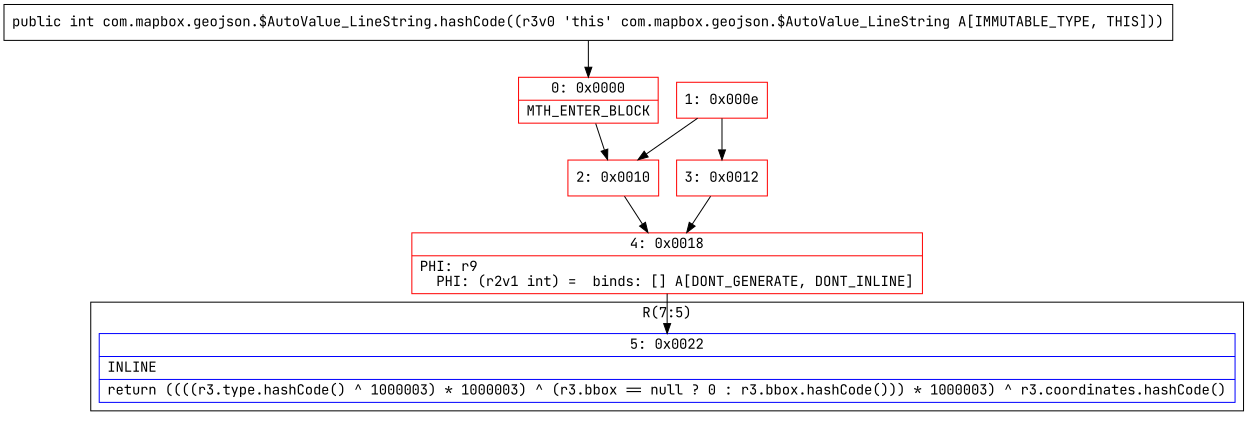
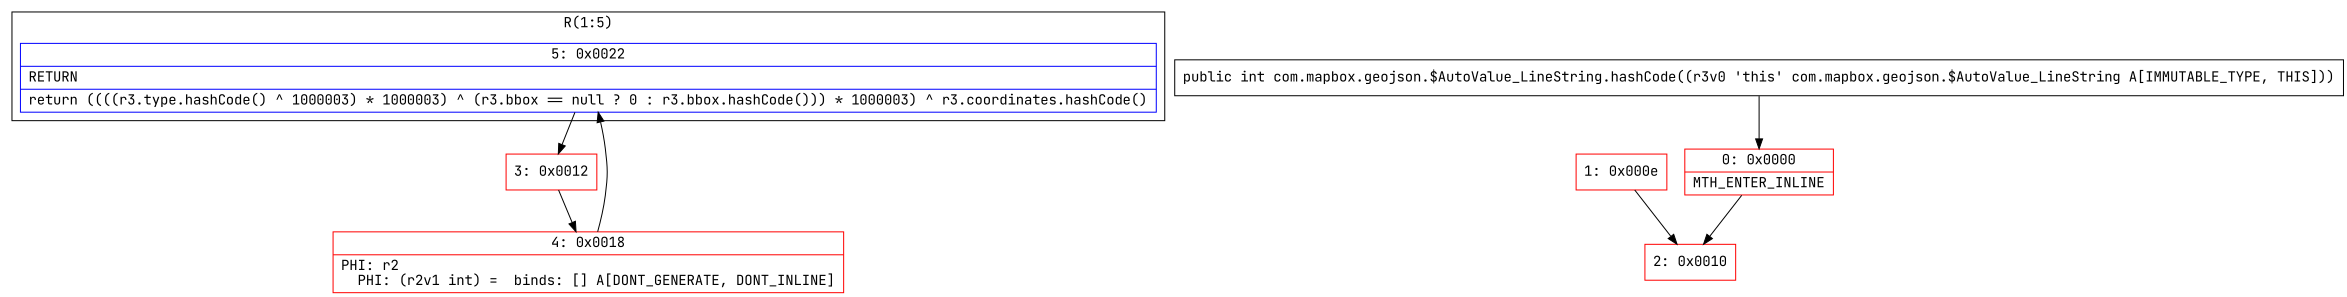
(588, 111) -> (1759, 183)
(722, 134) -> (569, 128)
(633, 210) -> none
(453, 267) -> (374, 266)
(667, 314) -> (588, 23)
(132, 367) -> (53, 77)
